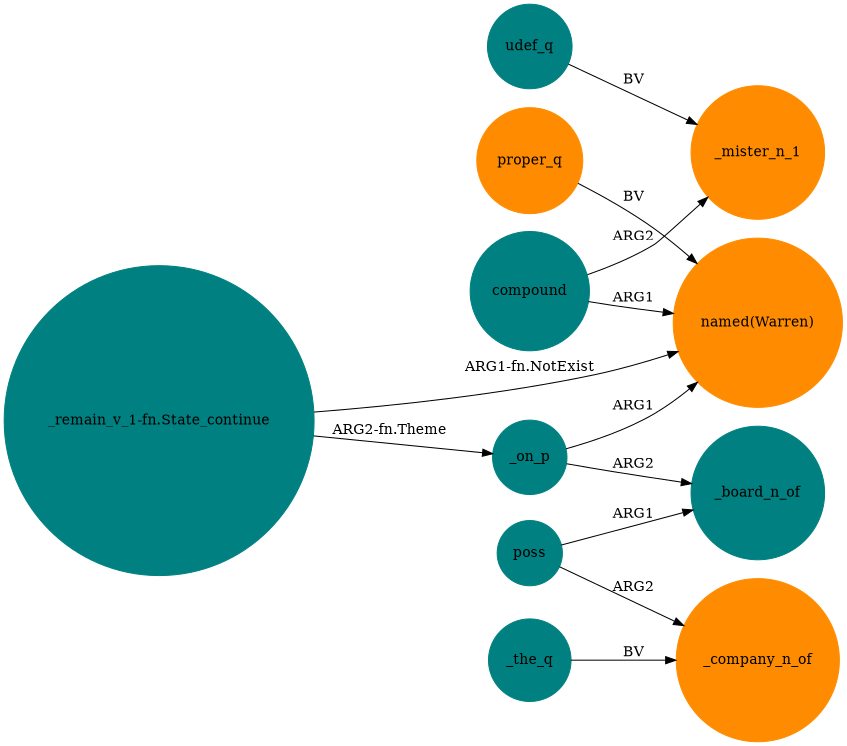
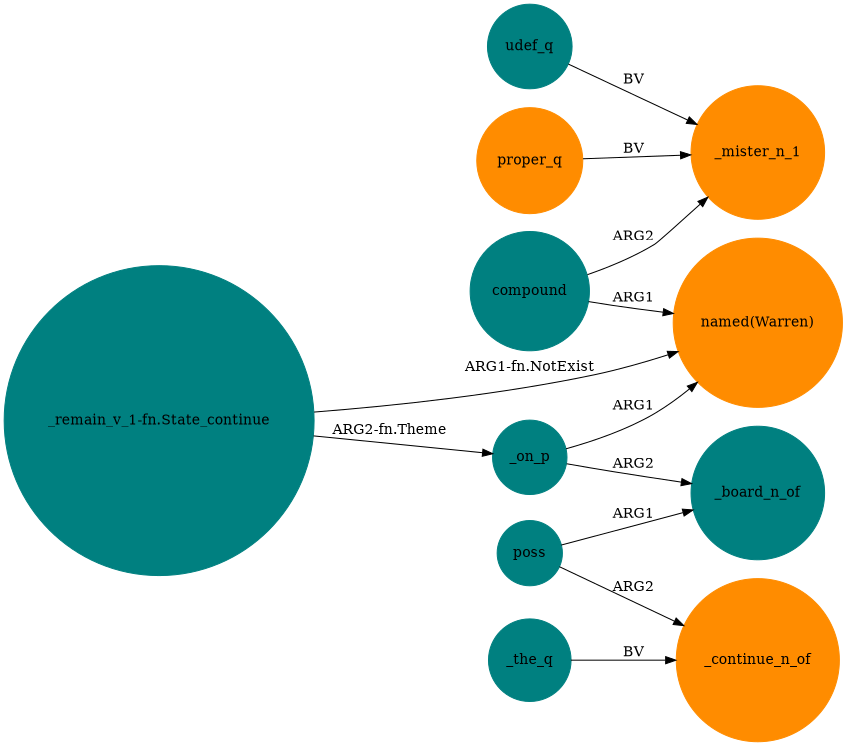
(636, 216) -> (632, 157)
(758, 660) -> (758, 660)
